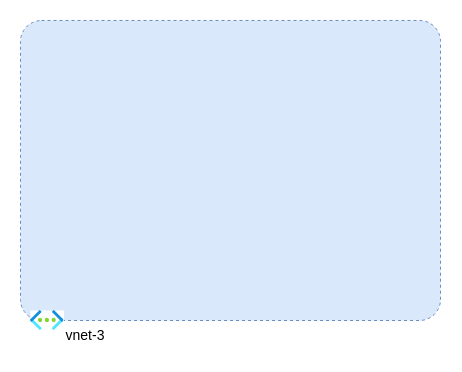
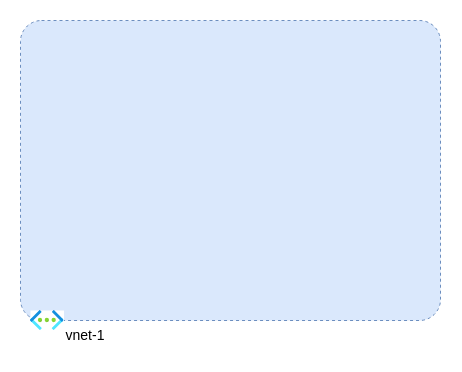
(86, 336) -> (86, 336)
